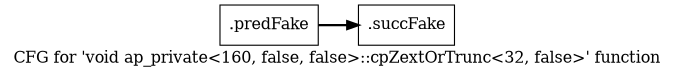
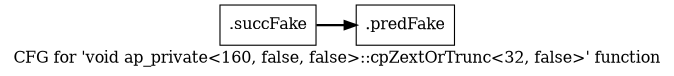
(333, 25) -> (330, 25)
